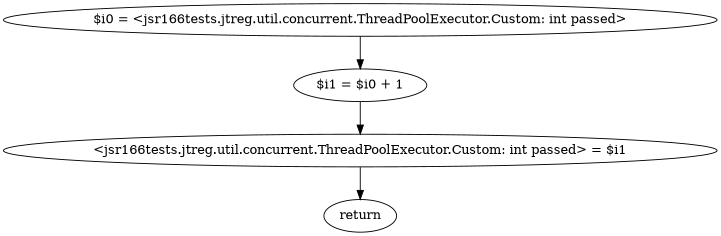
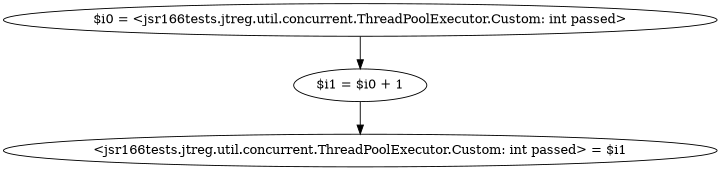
(360, 216) -> none
